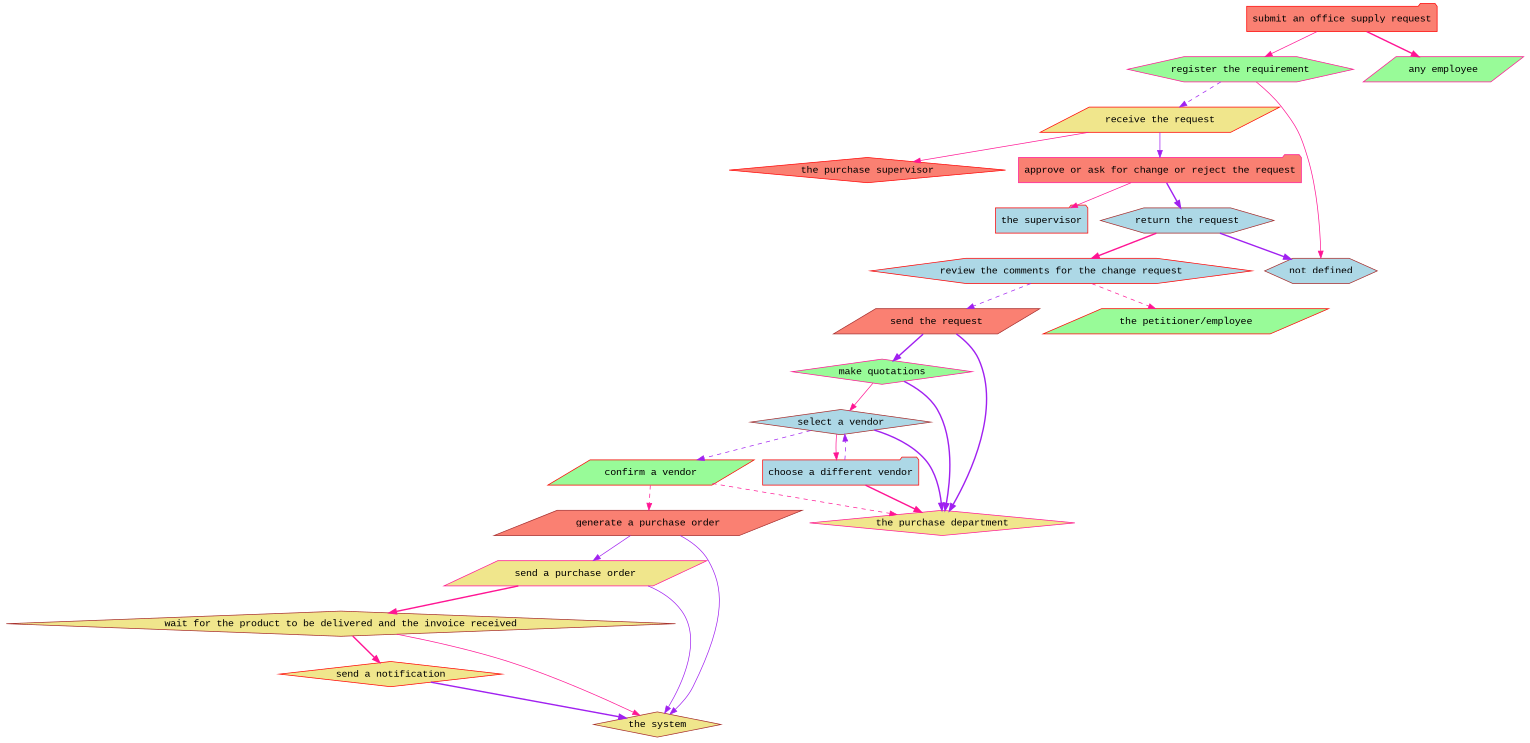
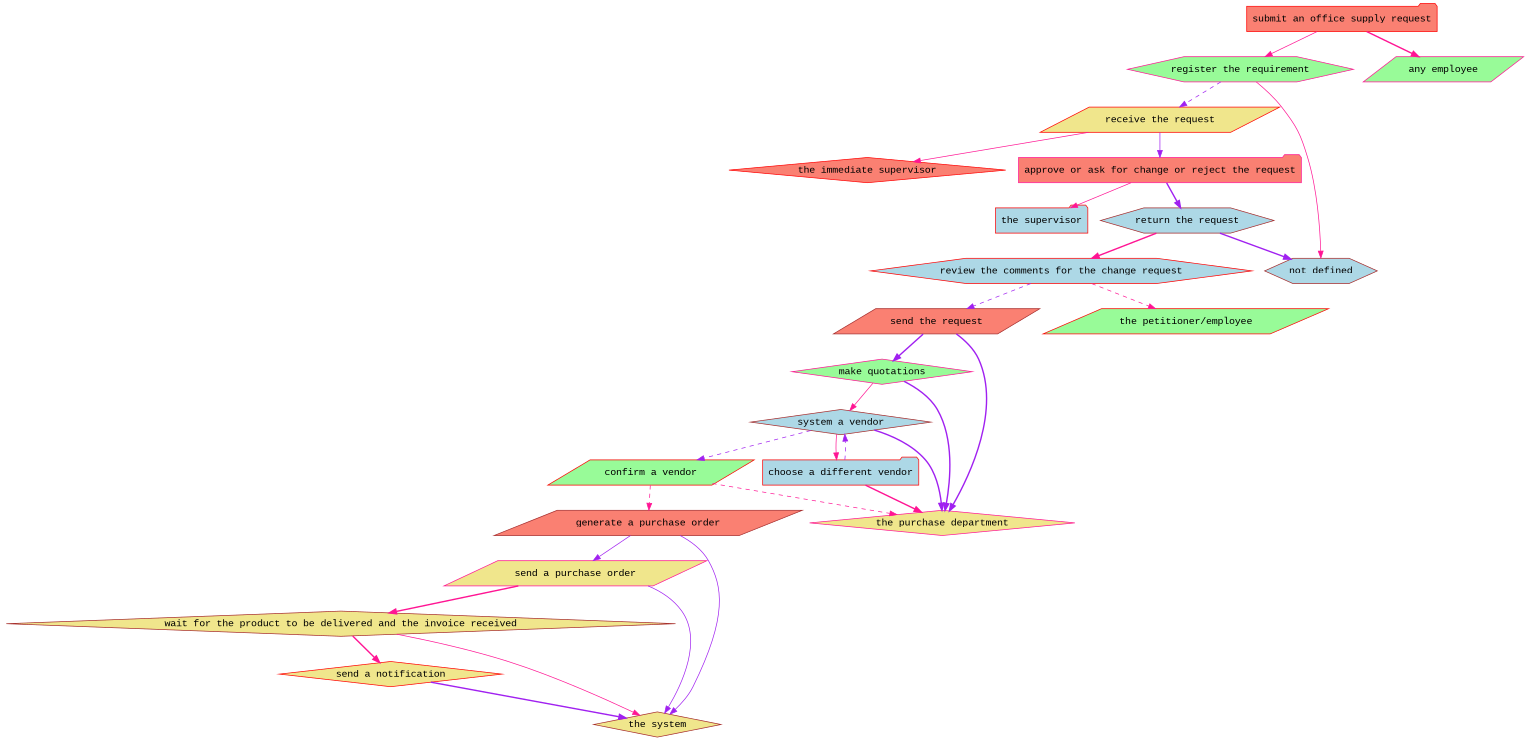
(867, 170) -> (867, 170)
(841, 422) -> (841, 422)
